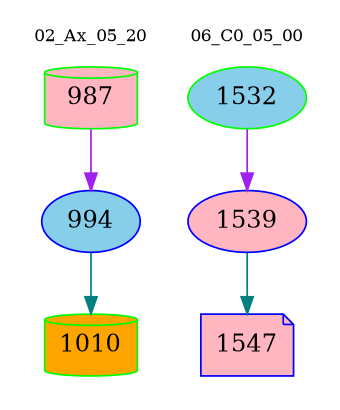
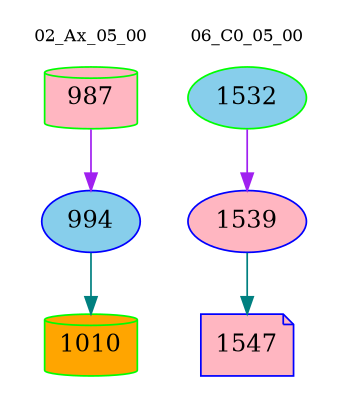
(91, 37) -> (91, 37)
